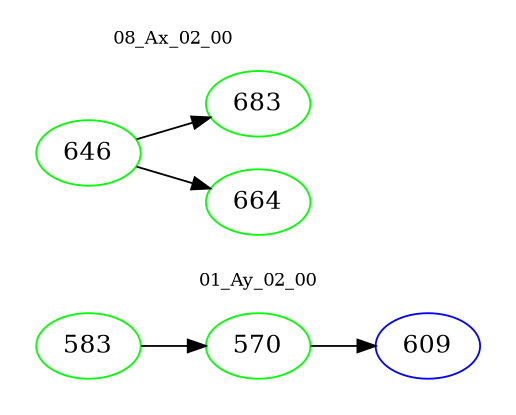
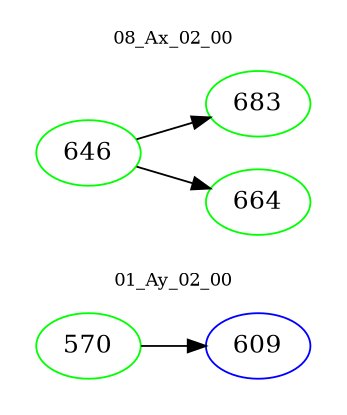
(88, 346) -> none
